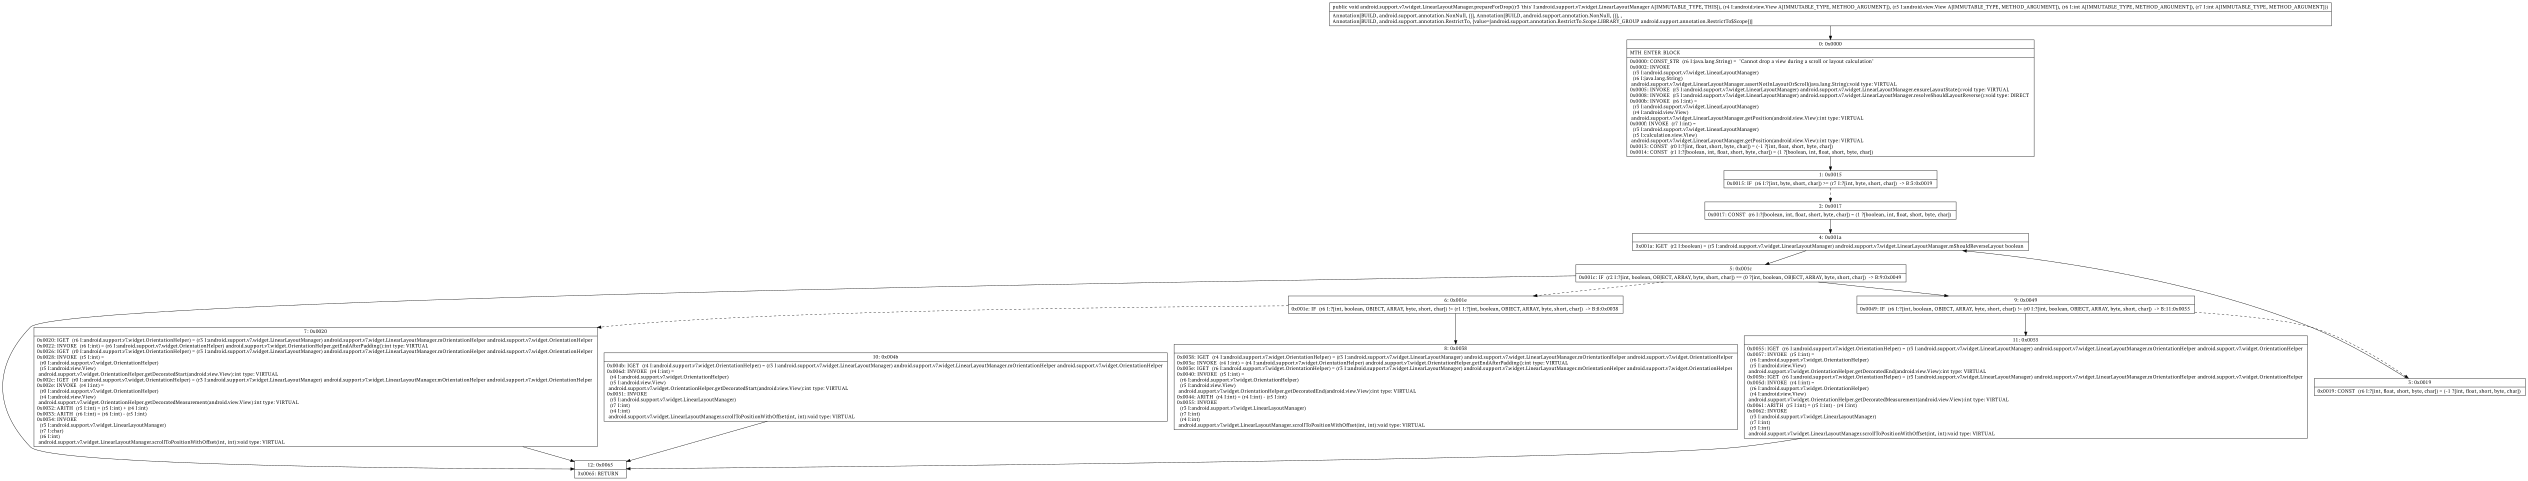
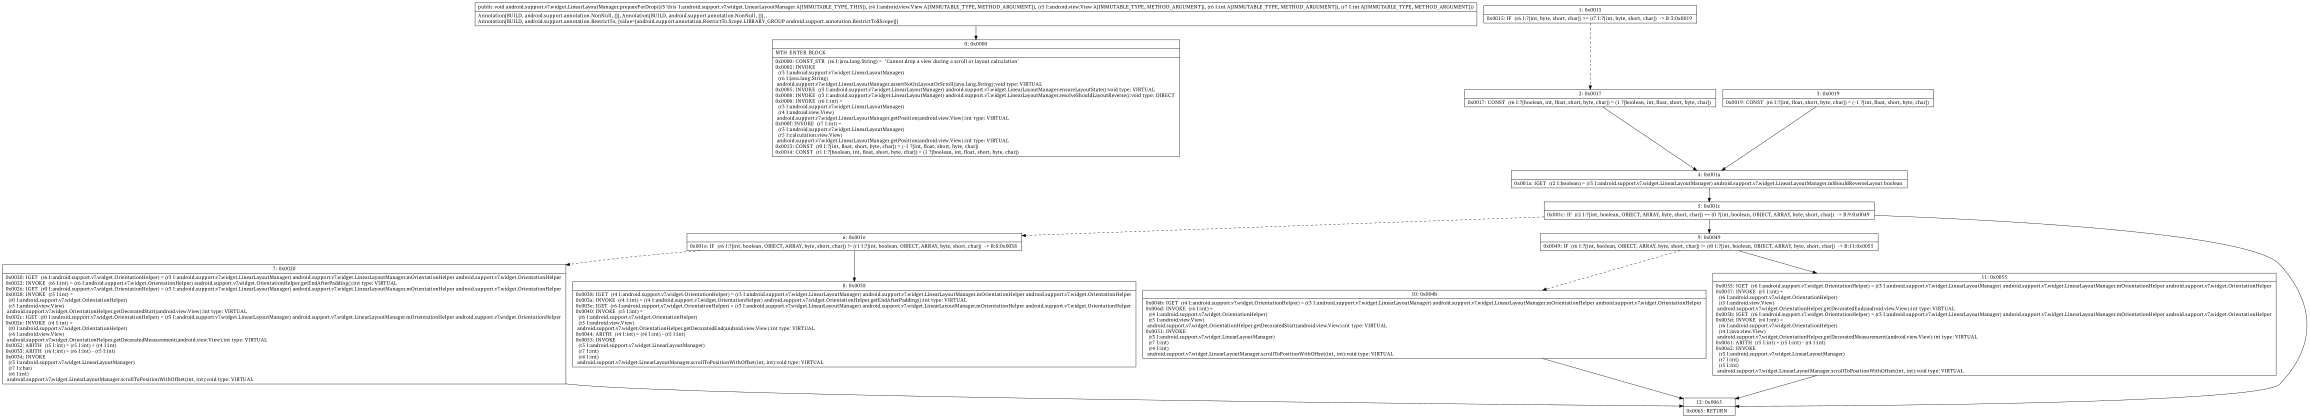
(1830, 162) -> none
(2289, 322) -> (1613, 270)
(1777, 394) -> (1741, 331)
